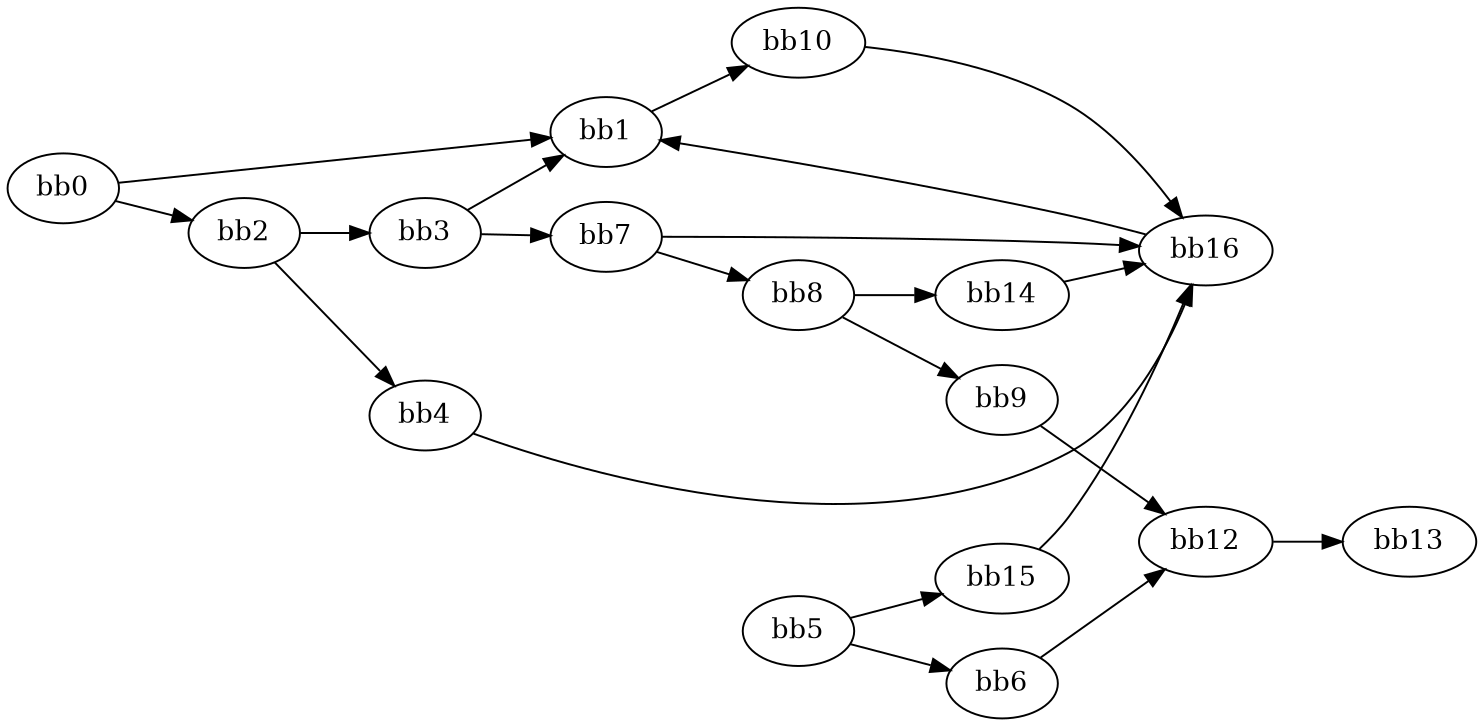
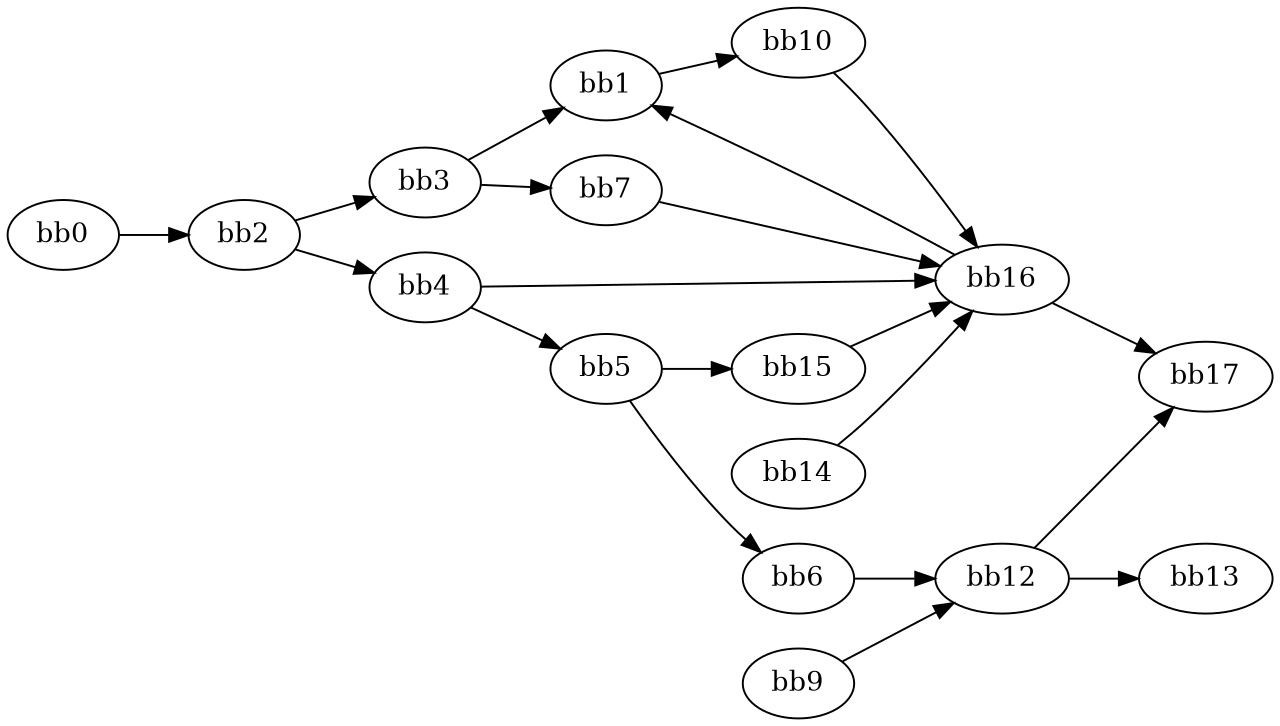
(325, 161) -> none
(798, 295) -> none
none -> (507, 324)
none -> (1206, 377)
